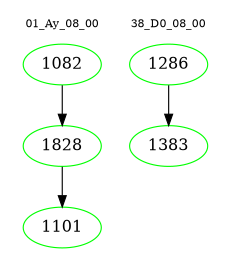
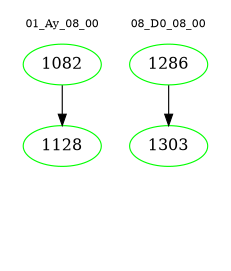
(169, 24) -> (169, 24)
(62, 146) -> (62, 146)
(169, 146) -> (169, 146)
(62, 228) -> none
